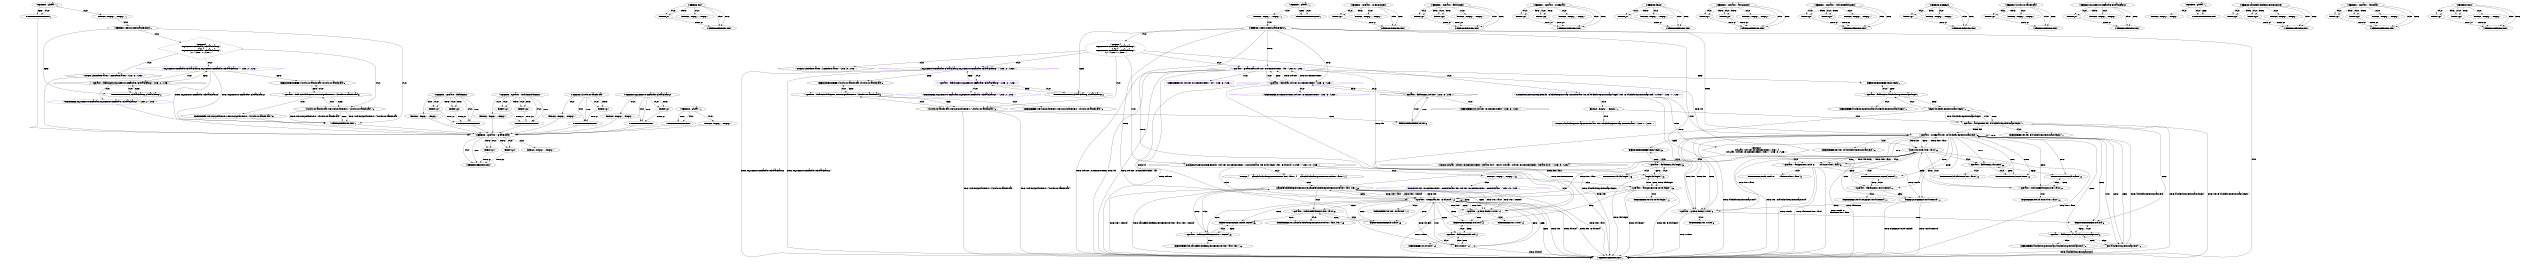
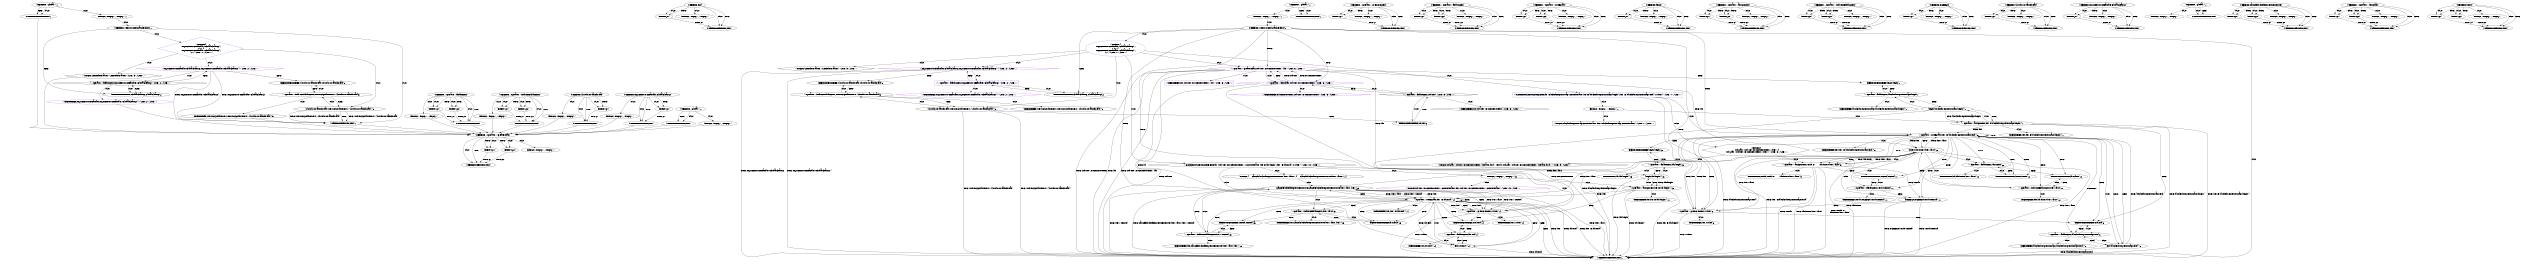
(2092, 188) -> (2092, 188)
